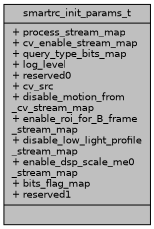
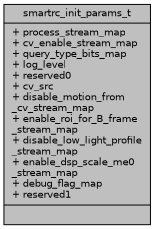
(51, 184) -> (57, 184)
